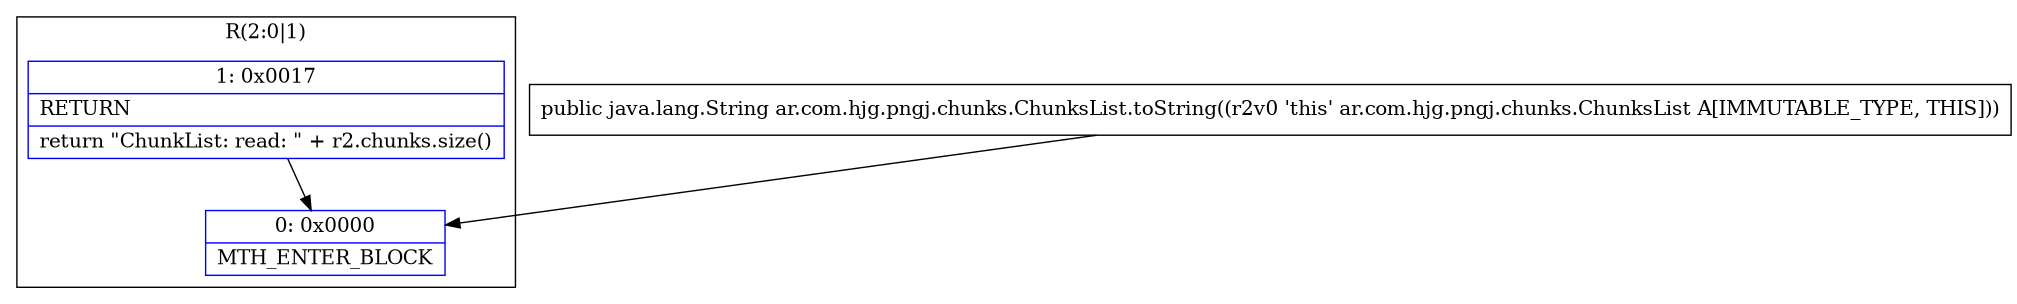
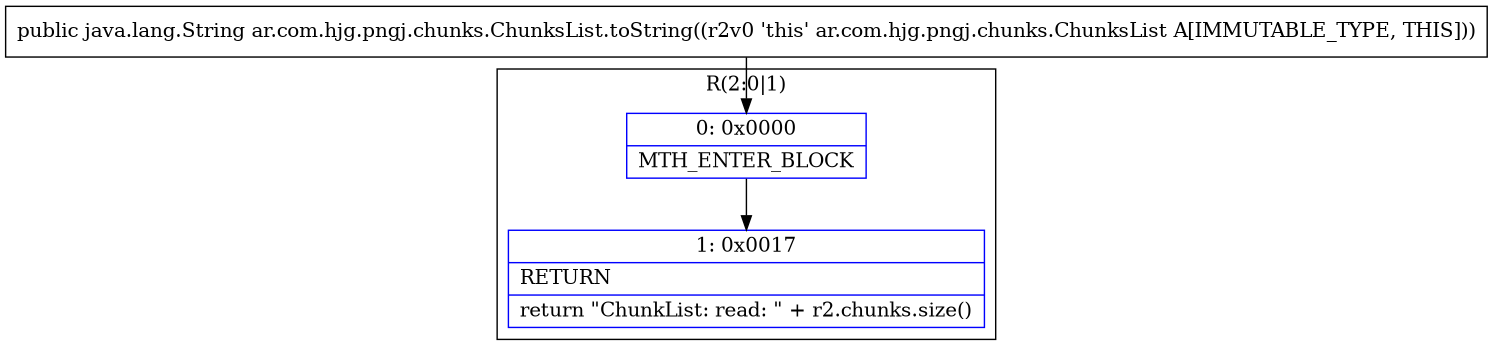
(296, 178) -> (746, 197)
